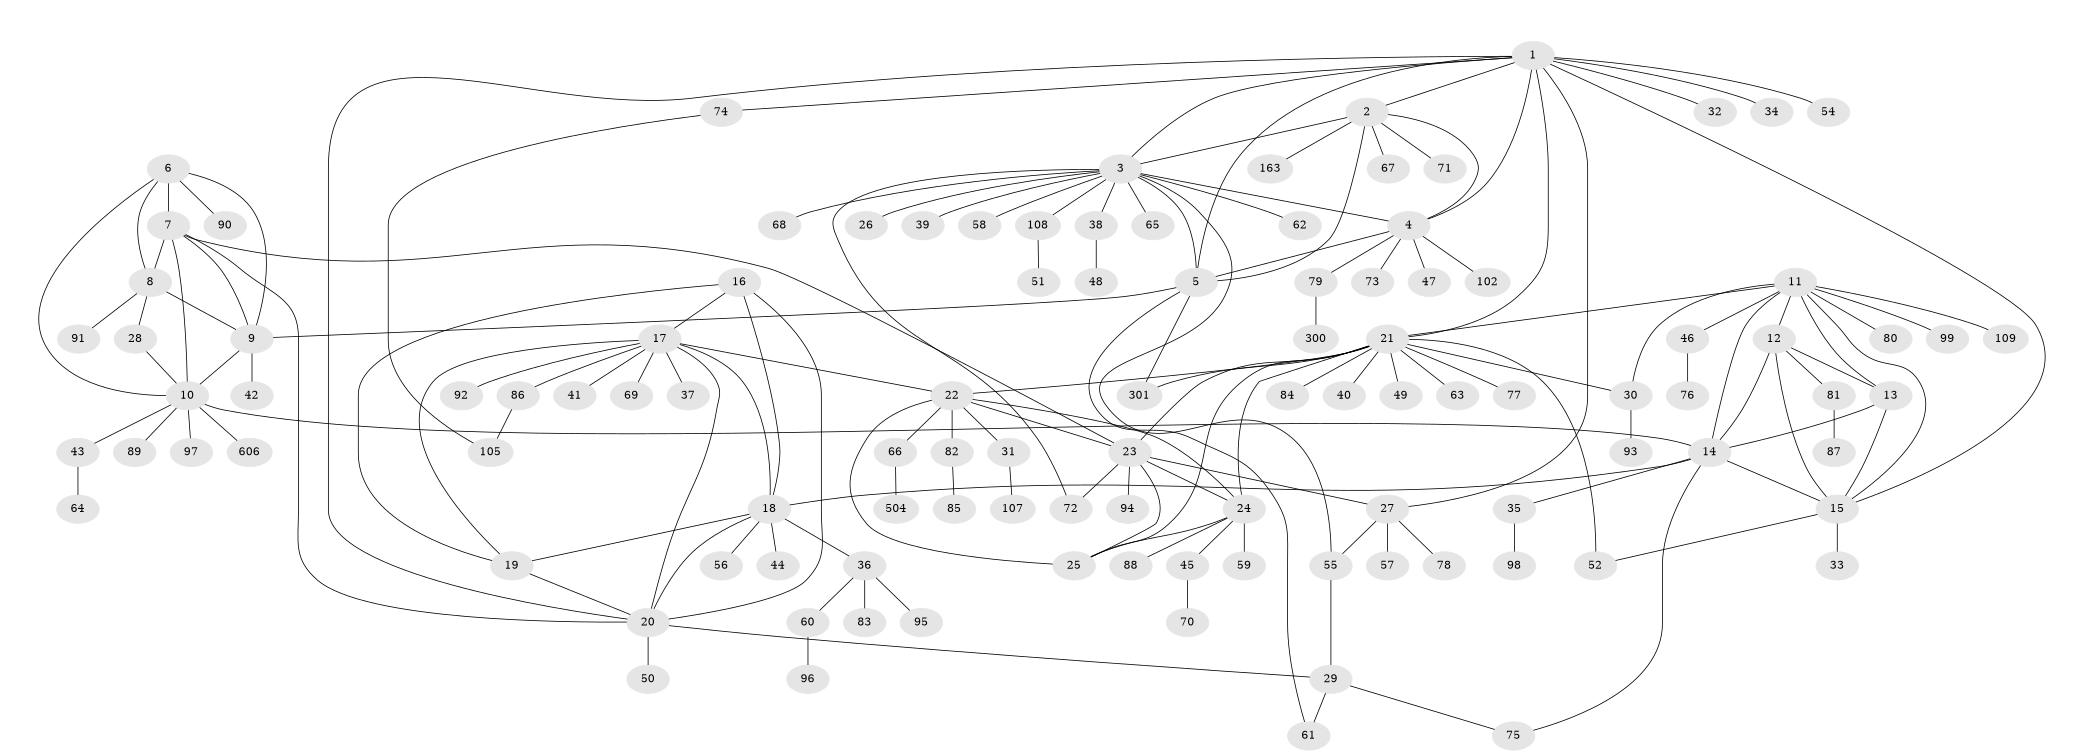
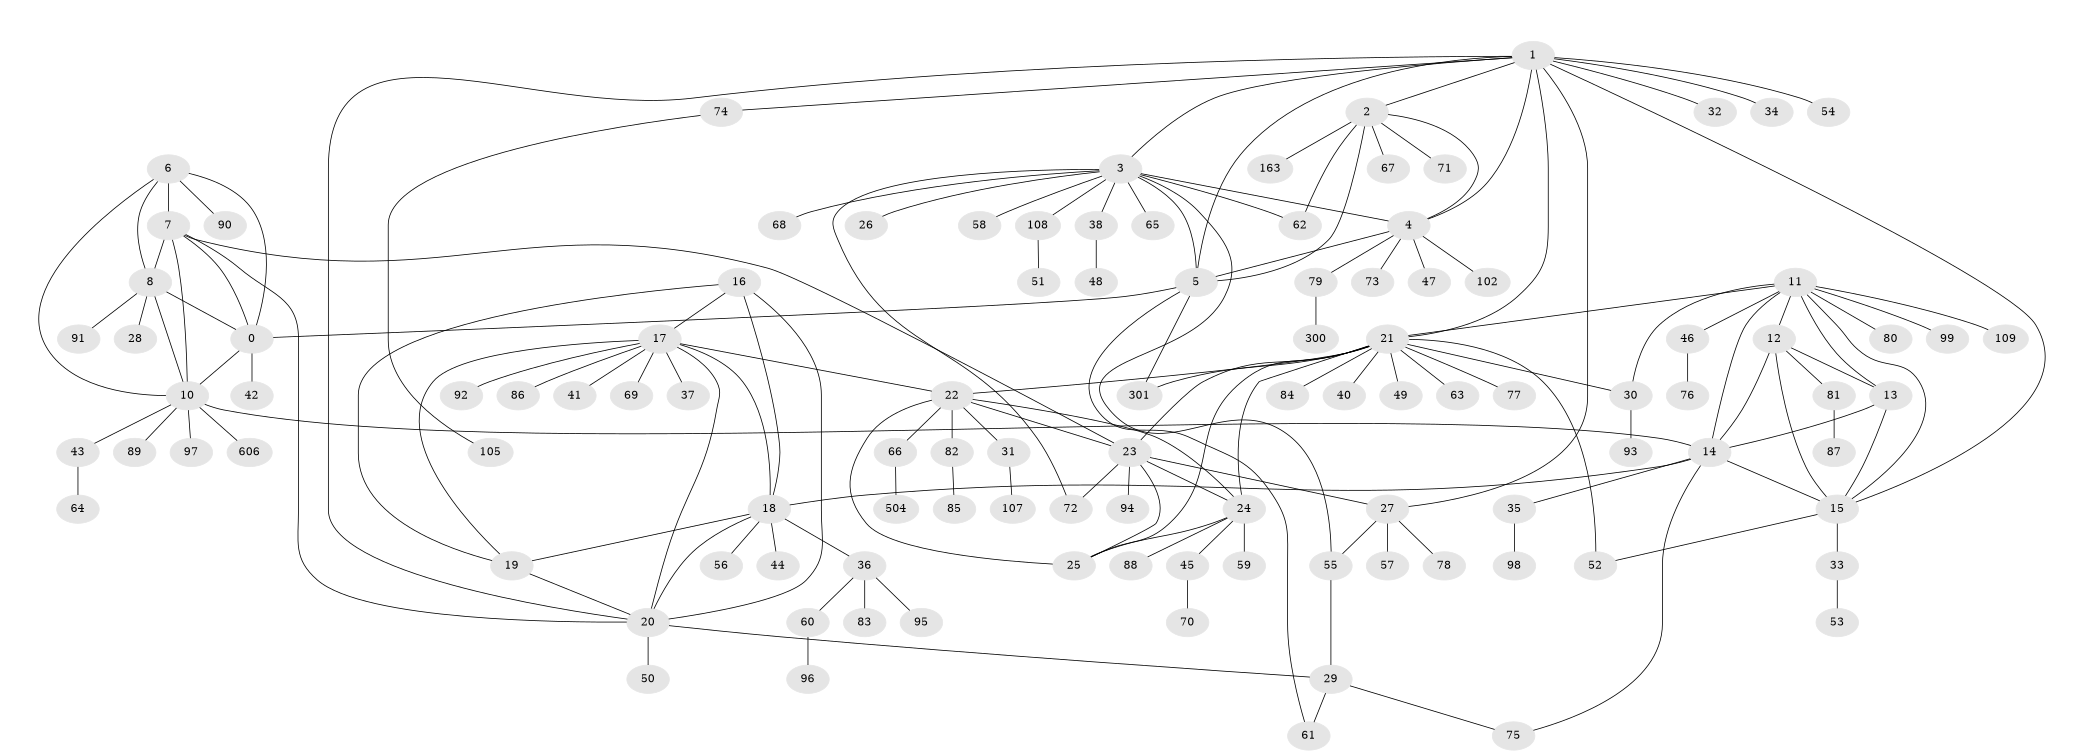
(1244, 141) -> (1327, 166)
(923, 226) -> none
(252, 339) -> (252, 339)
(161, 367) -> (169, 339)
(504, 424) -> none
none -> (1837, 623)
